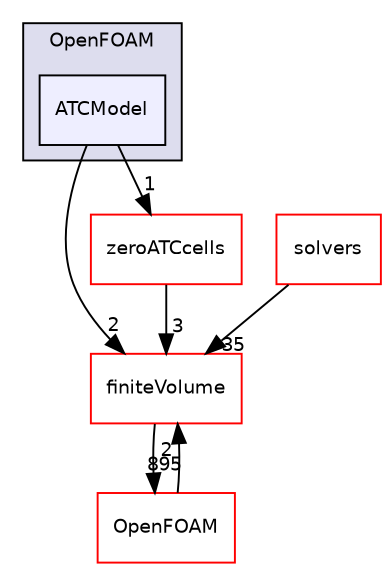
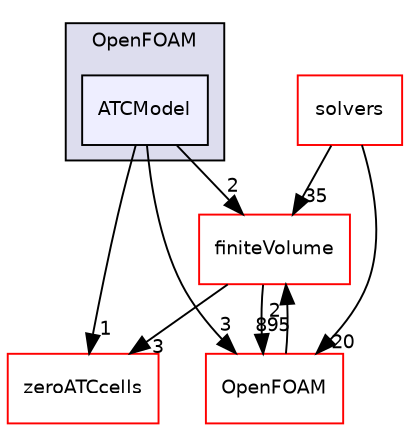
none -> (376, 248)
none -> (167, 249)
(166, 310) -> (185, 315)
